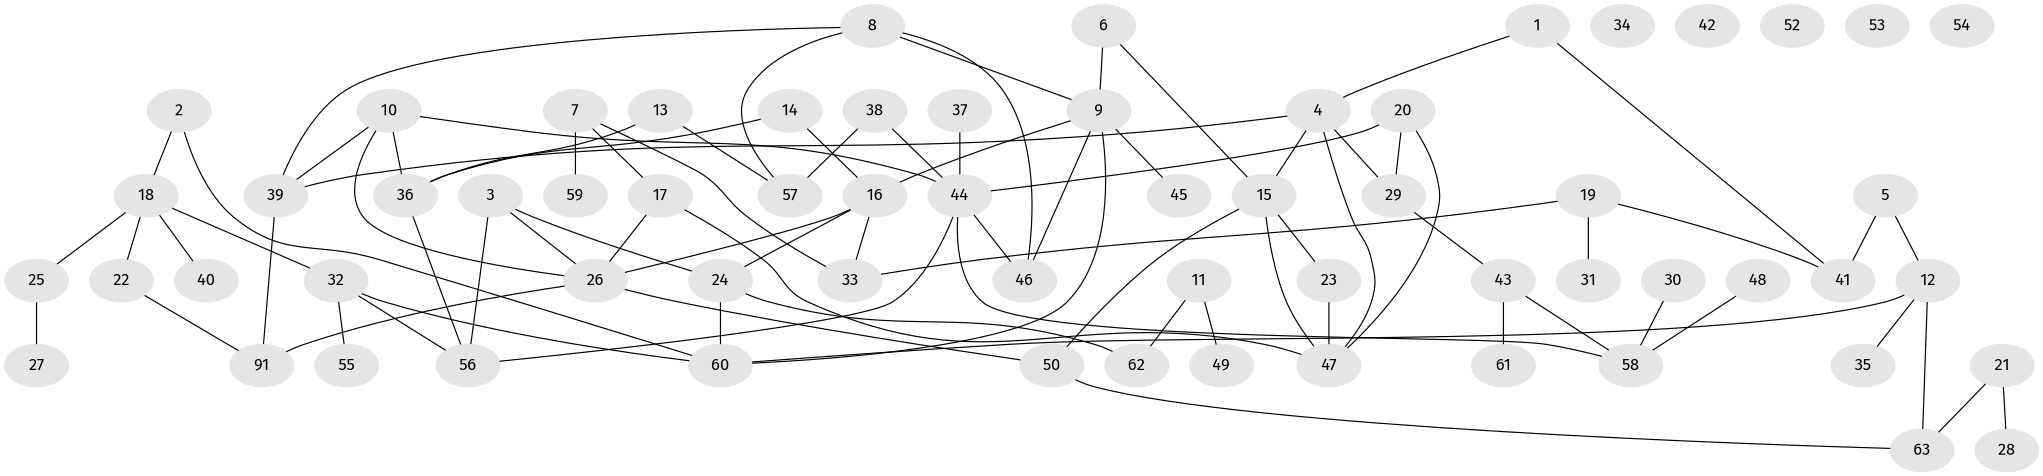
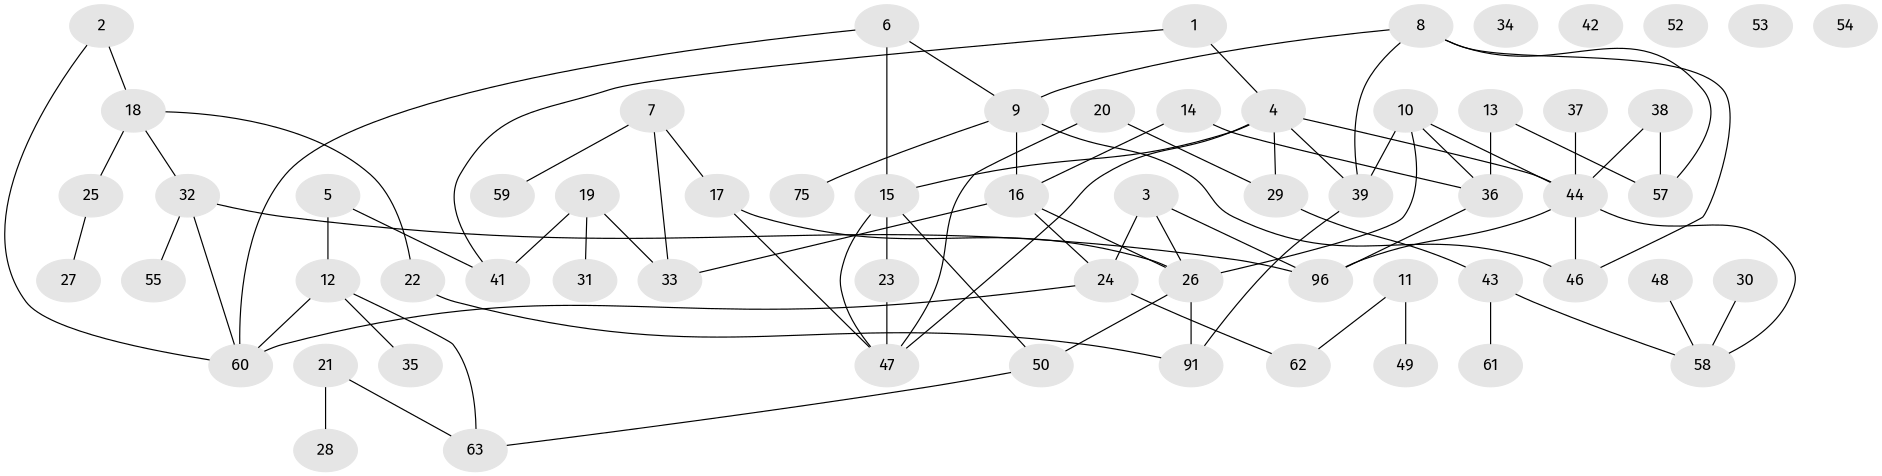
(1186, 165) -> (1428, 148)
(1179, 196) -> (802, 196)
(206, 281) -> none
(1059, 307) -> (474, 92)
(468, 366) -> (1321, 281)
